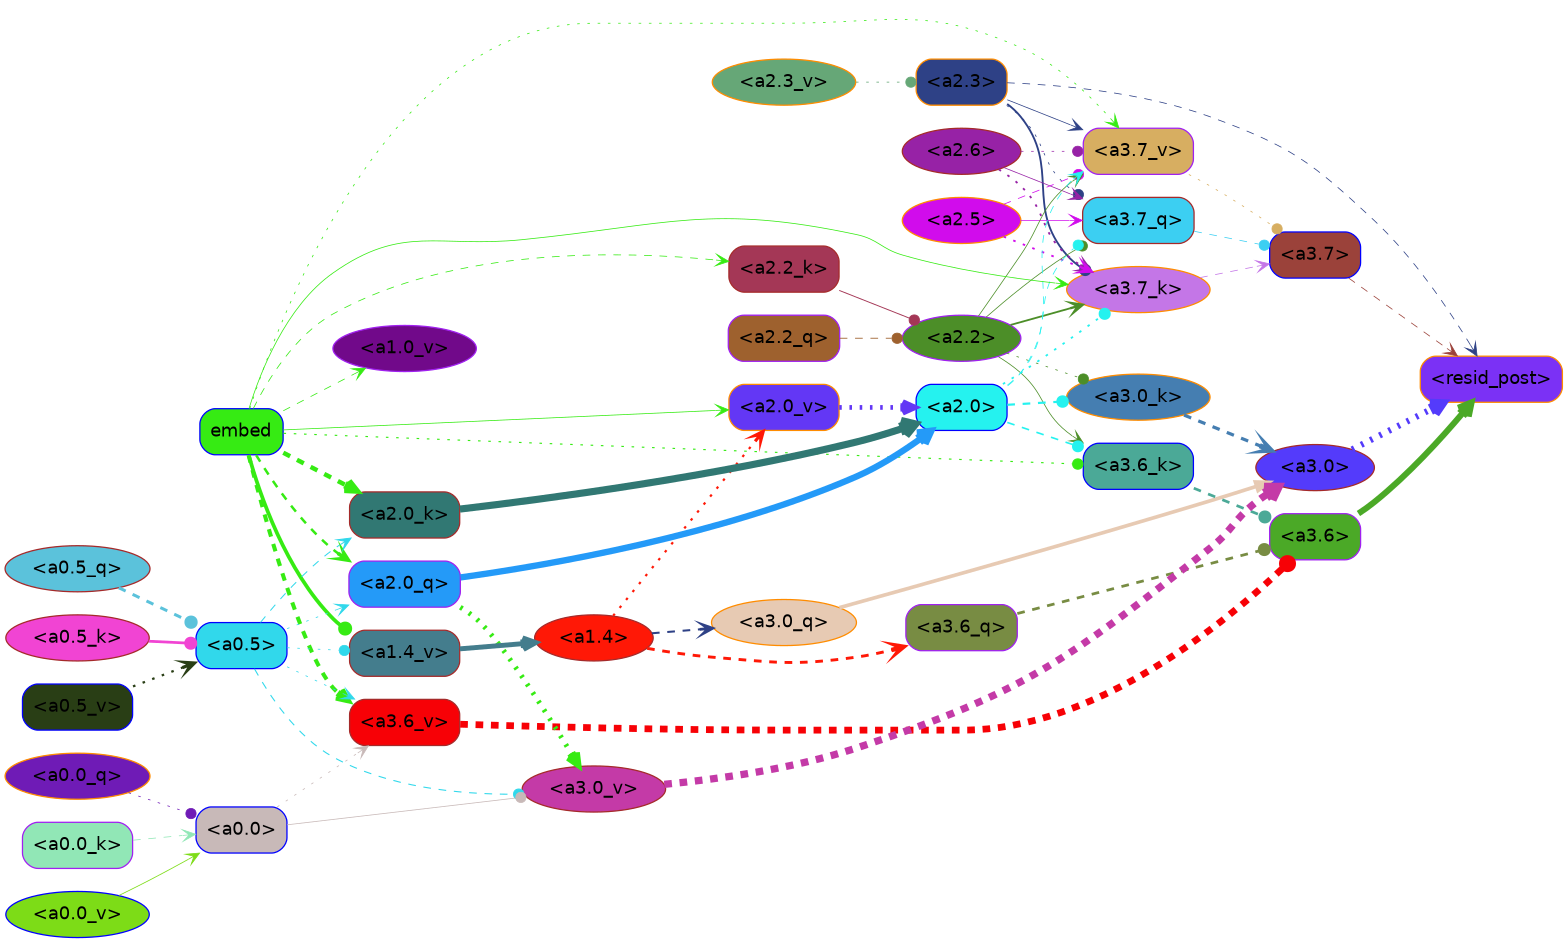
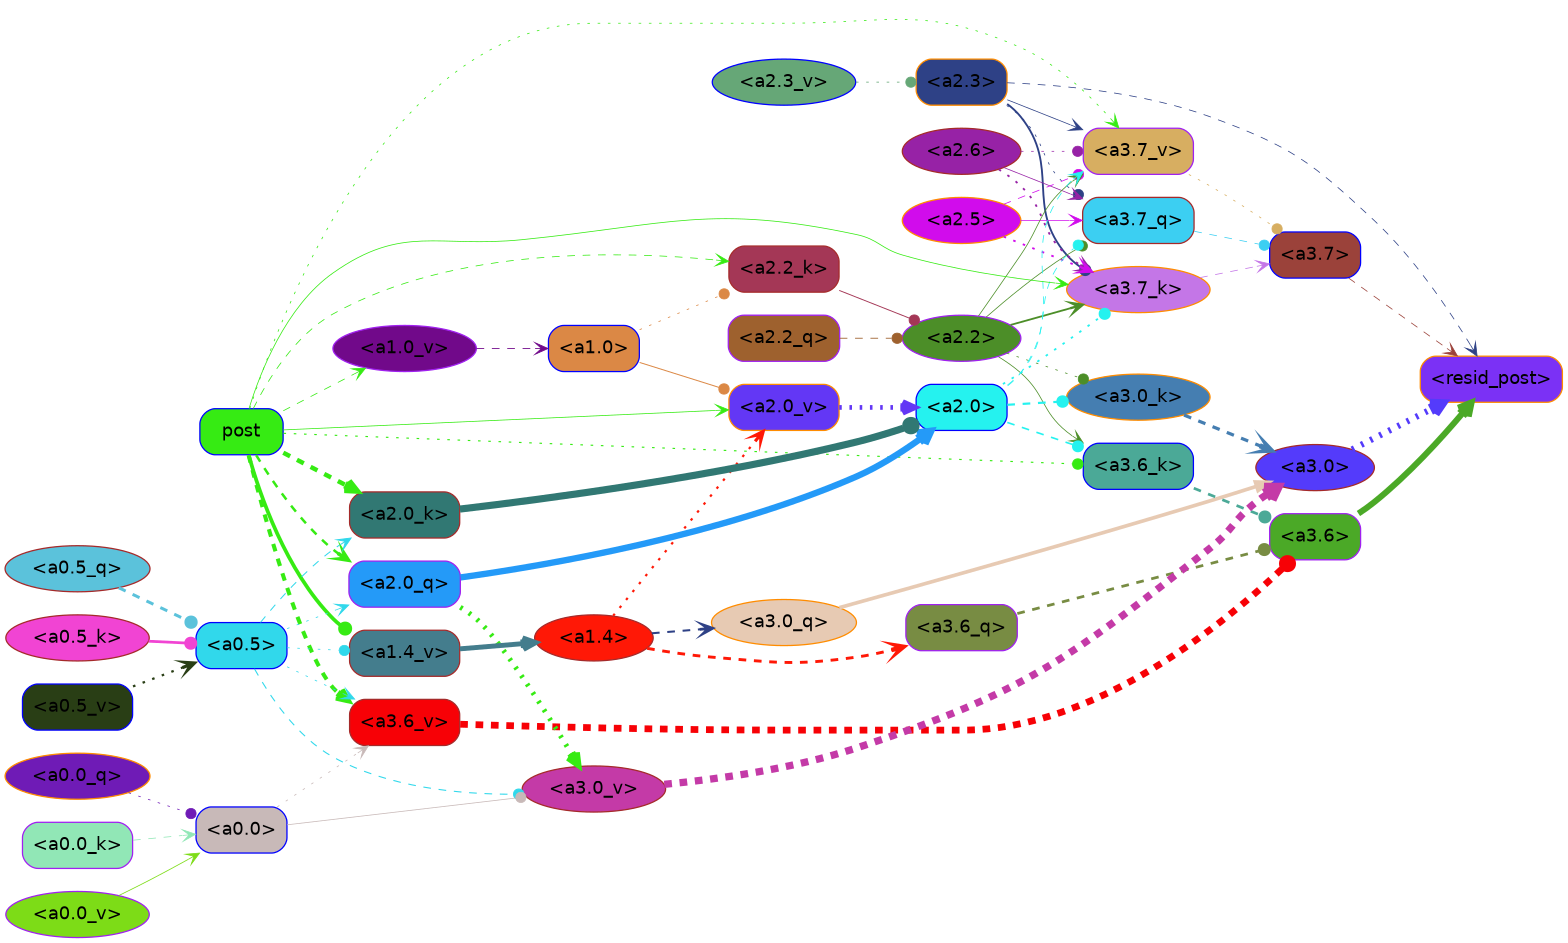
(784, 82) -> (784, 82)
none -> (594, 349)
(241, 432) -> (241, 432)
(683, 477) -> (683, 477)
(78, 915) -> (78, 915)
